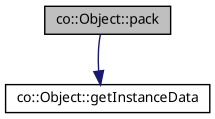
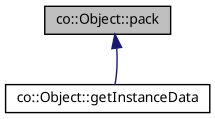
(98, 53) -> (117, 67)
